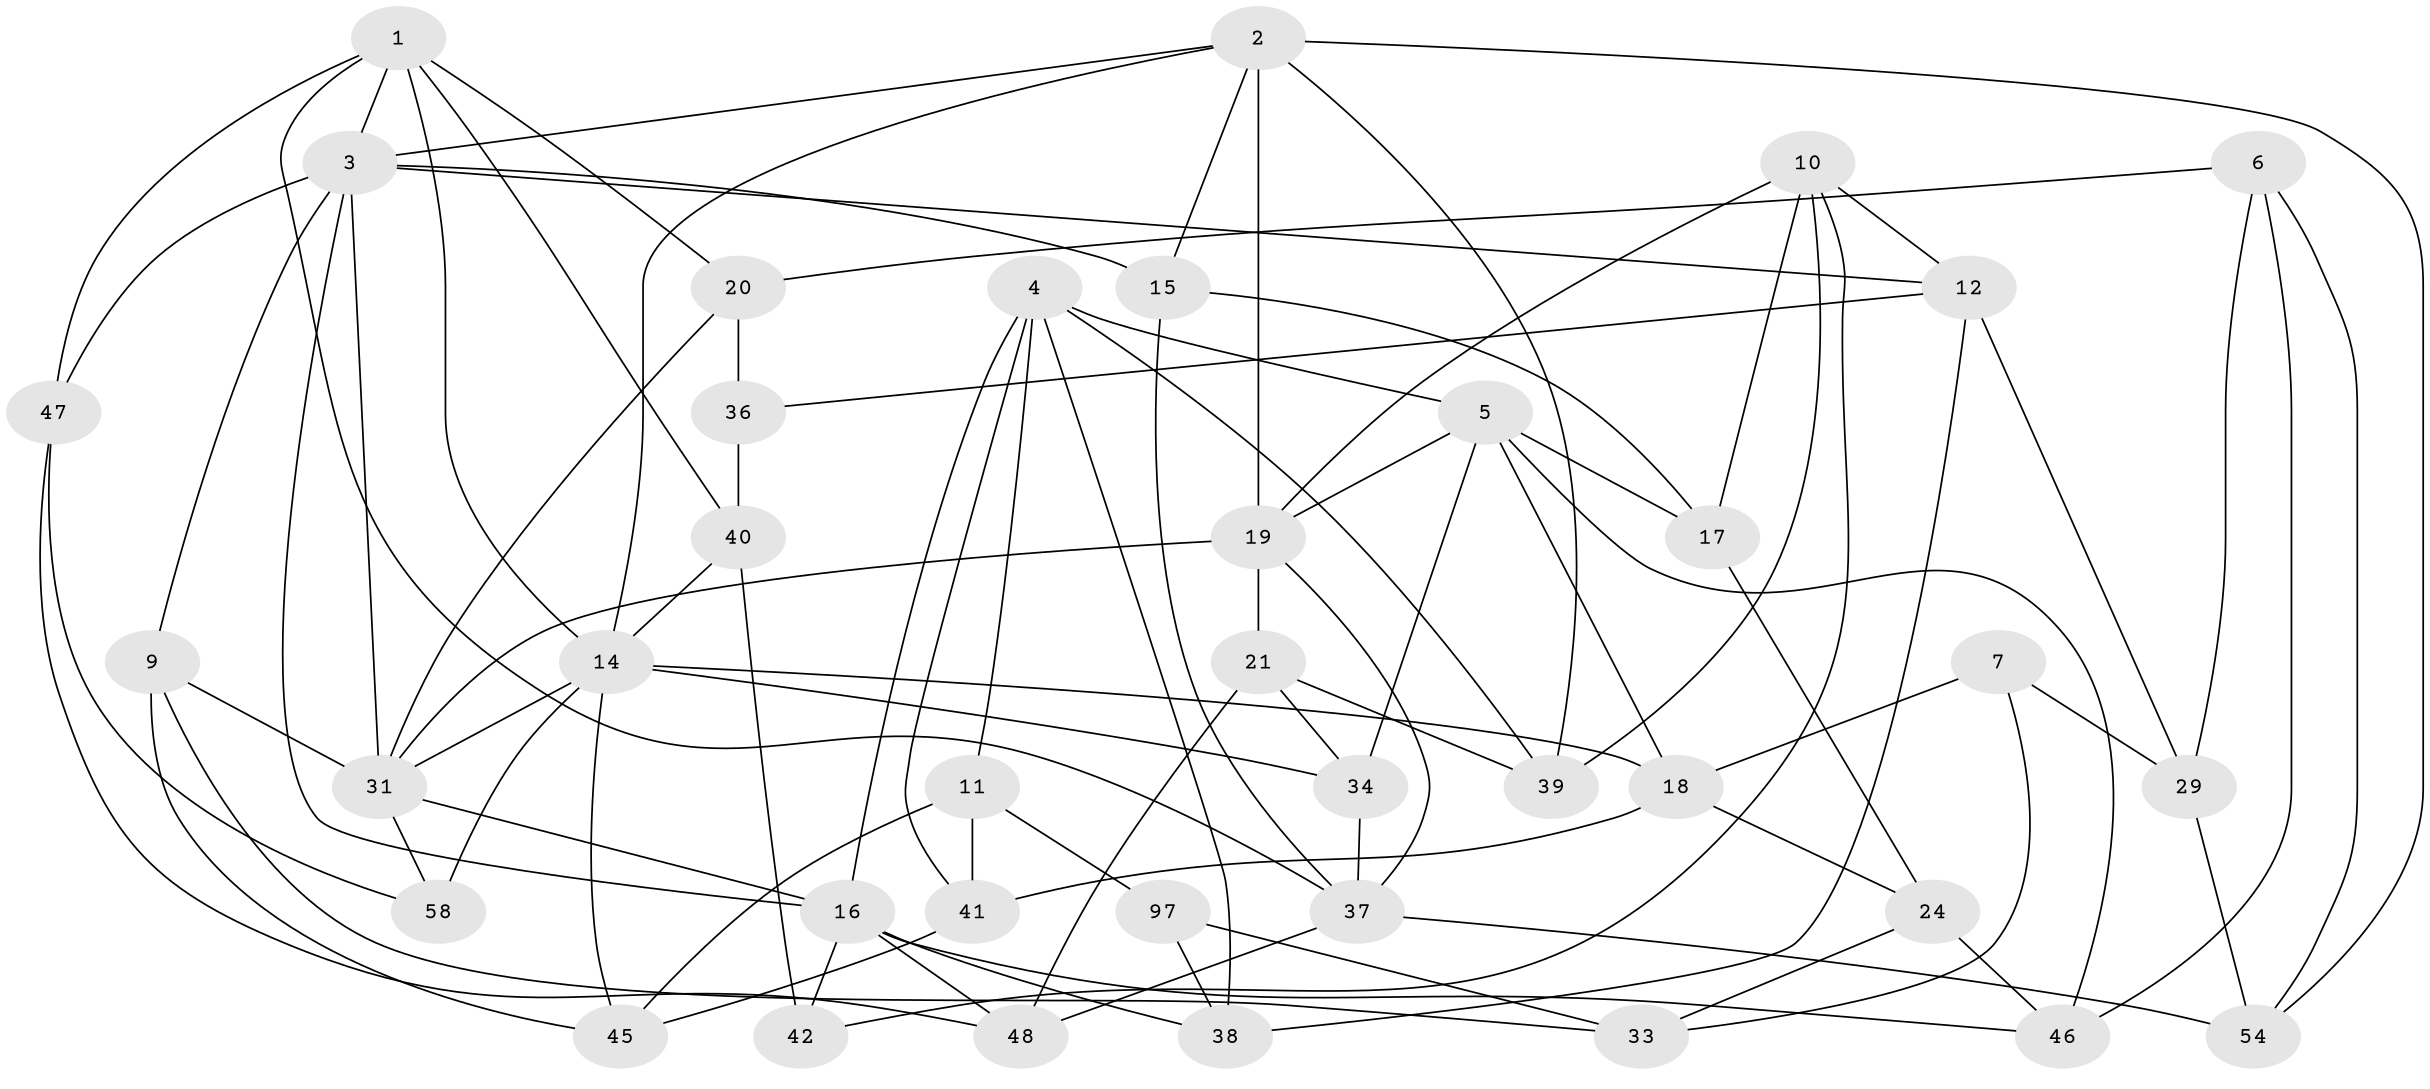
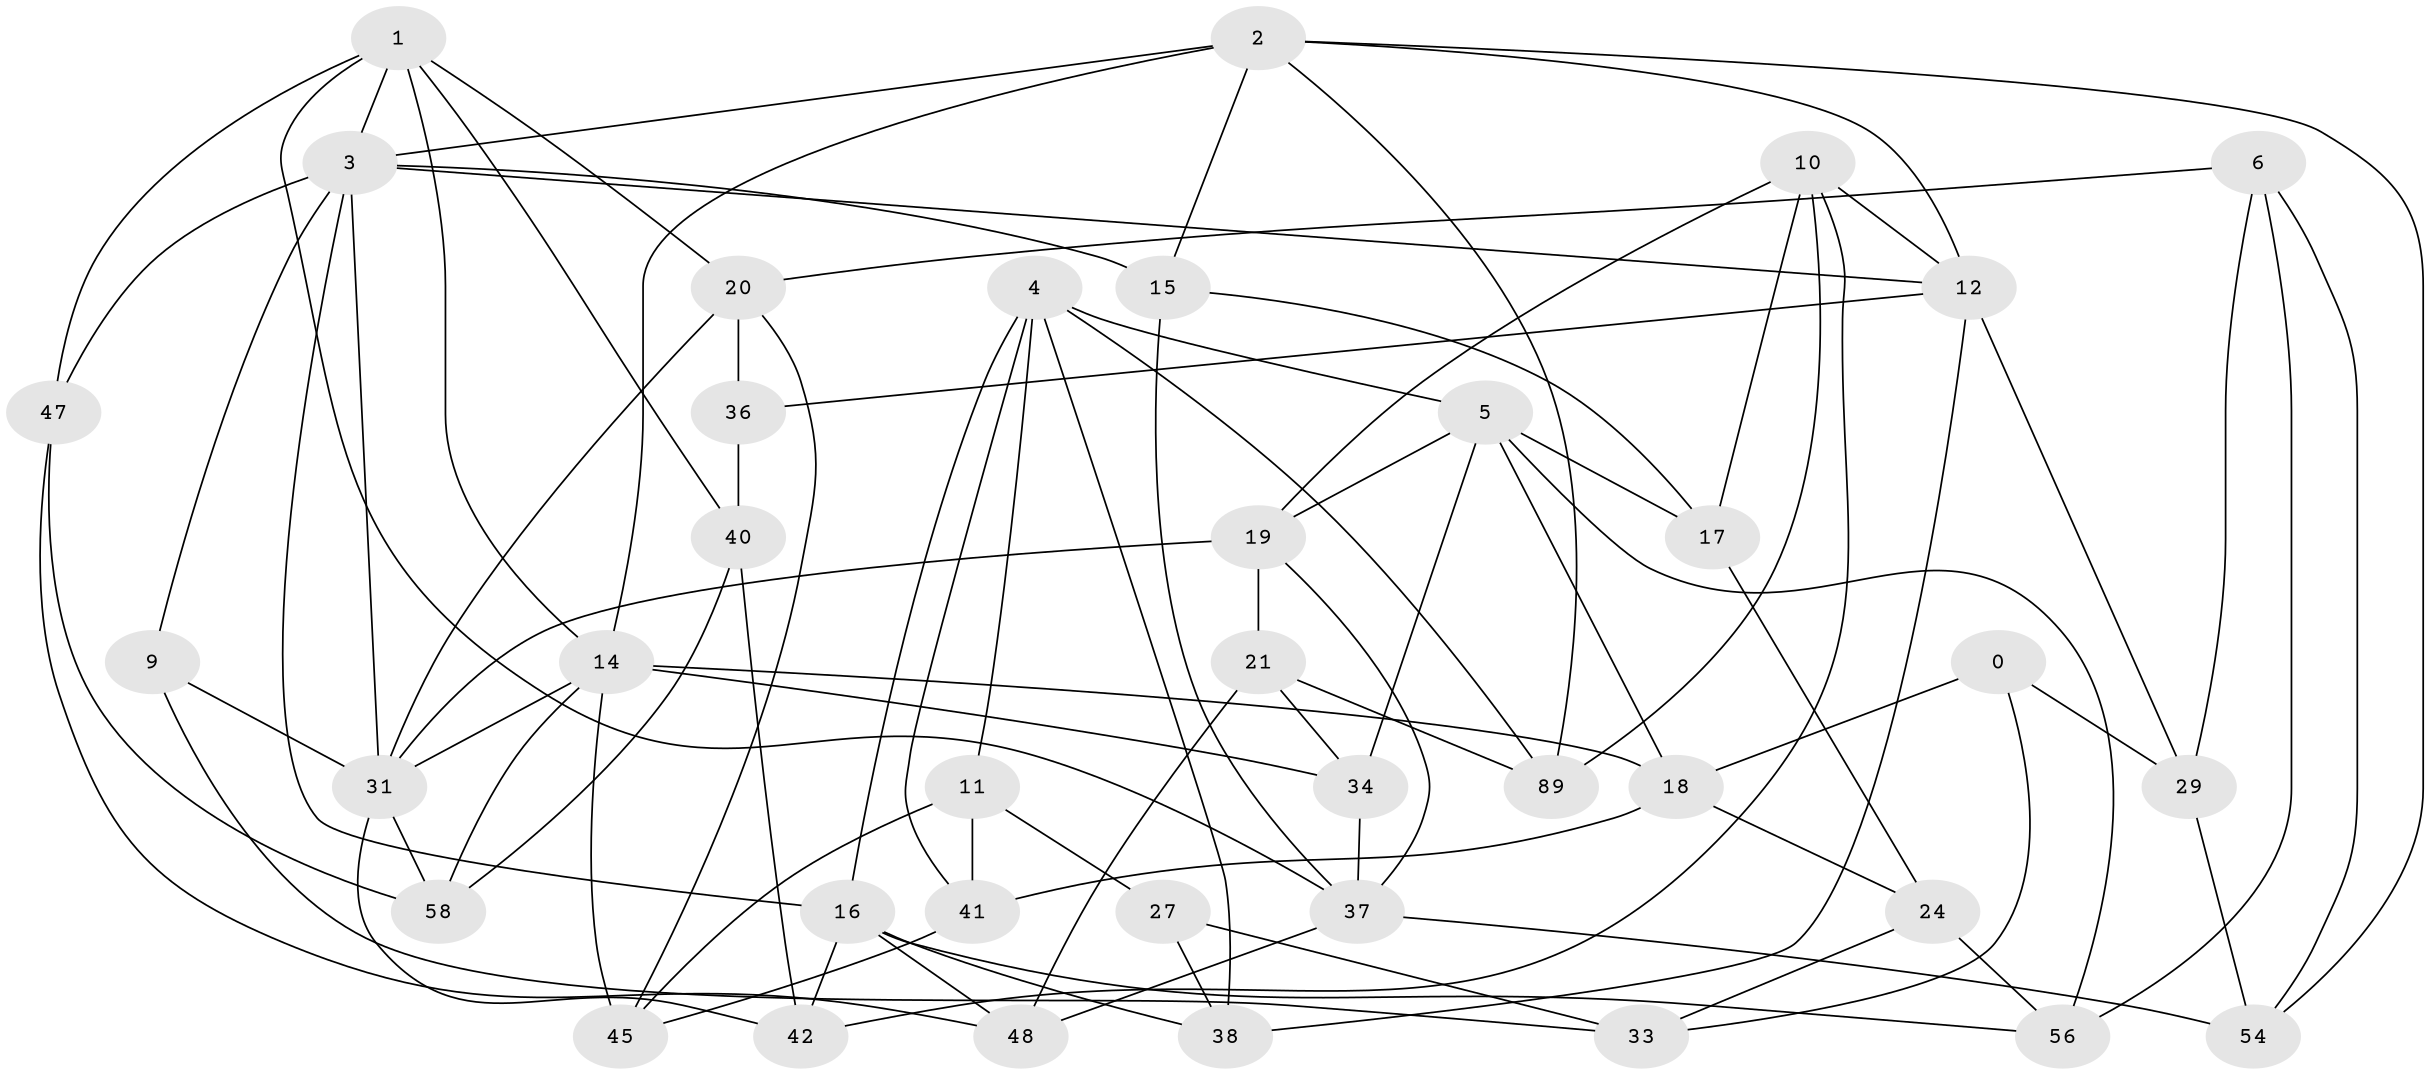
(1258, 287) -> (1669, 76)
(663, 609) -> (625, 748)
(1999, 662) -> (1999, 662)
(1551, 787) -> (1551, 787)
(614, 849) -> (397, 964)
(1163, 912) -> (1163, 912)
(298, 931) -> (782, 649)
(2063, 1037) -> (2063, 1037)
